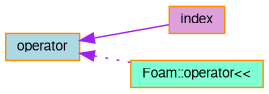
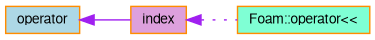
(112, 59) -> (219, 20)
